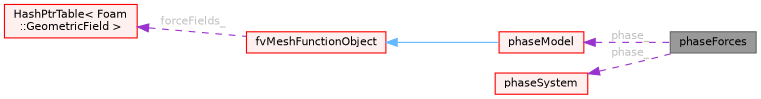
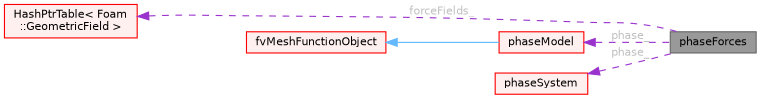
(197, 32) -> (414, 17)
